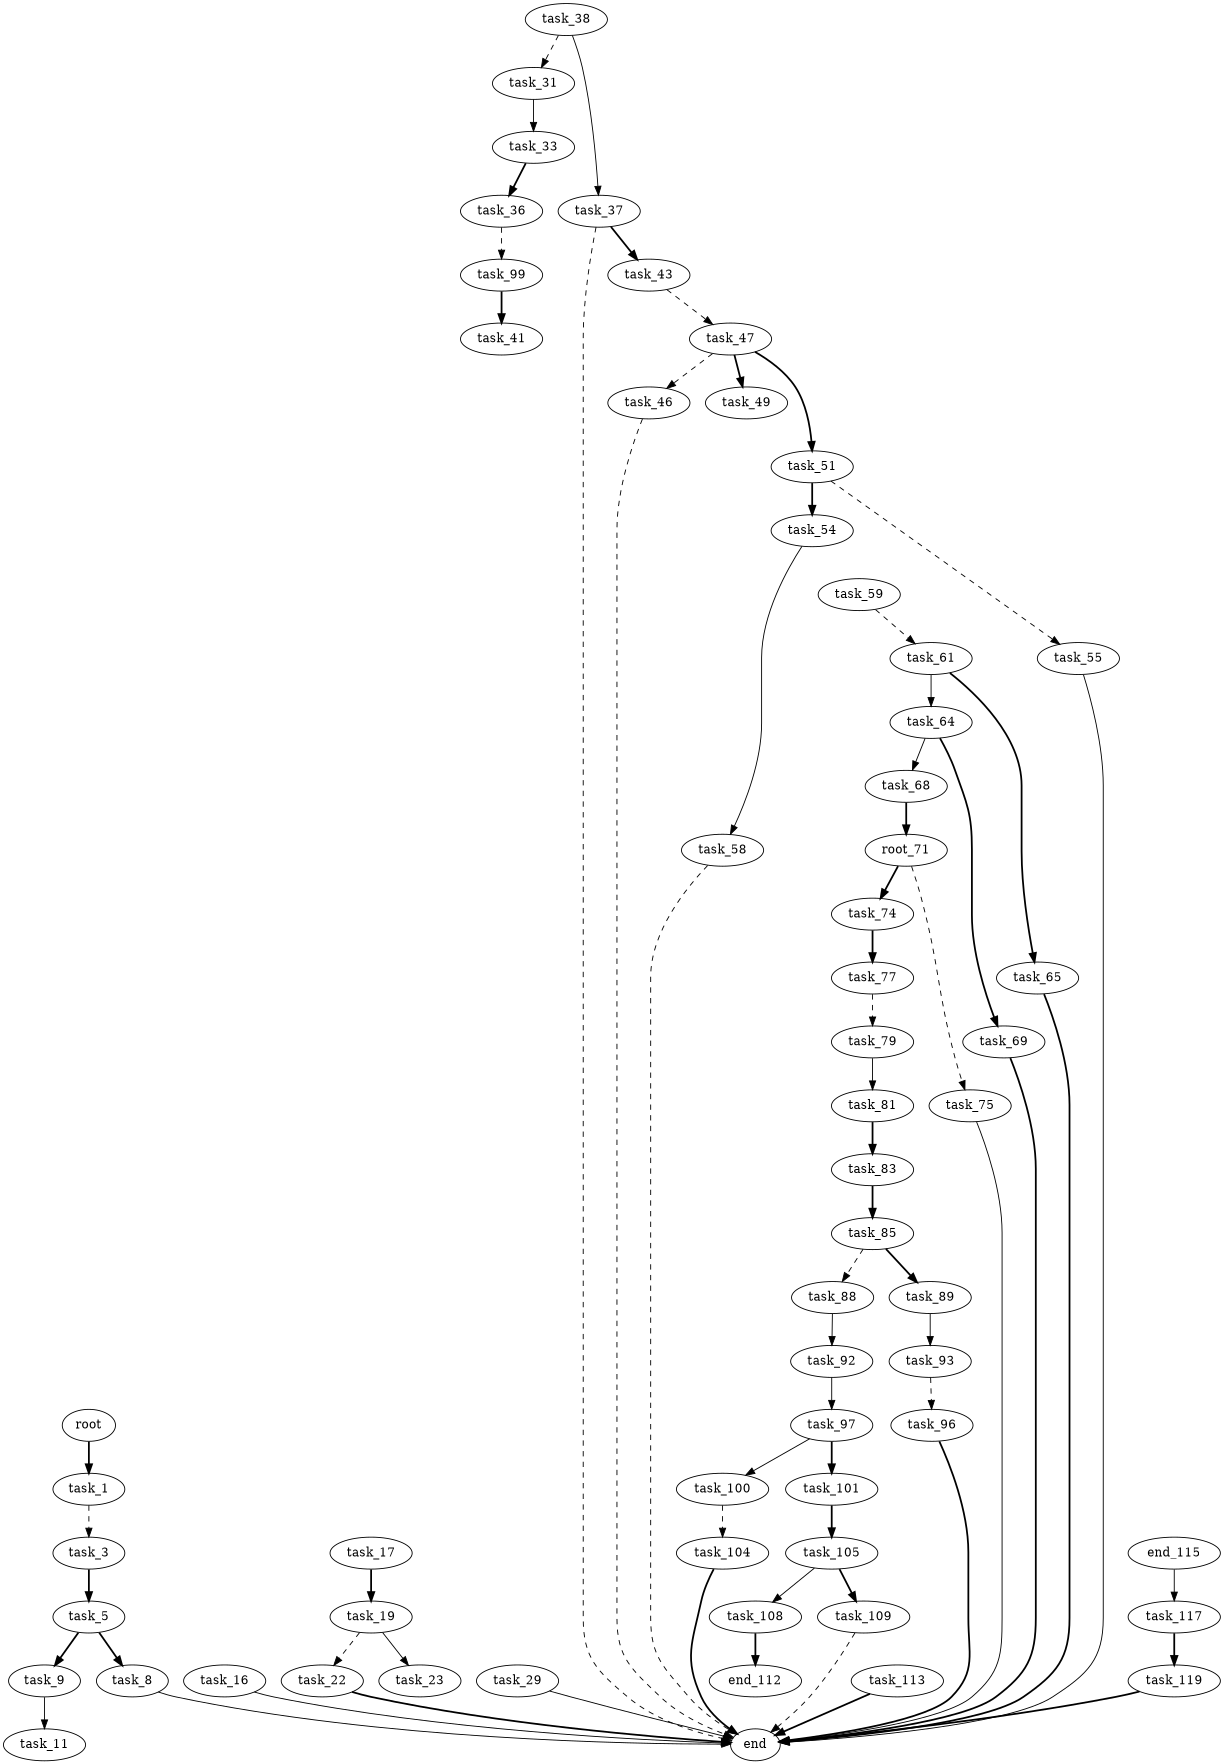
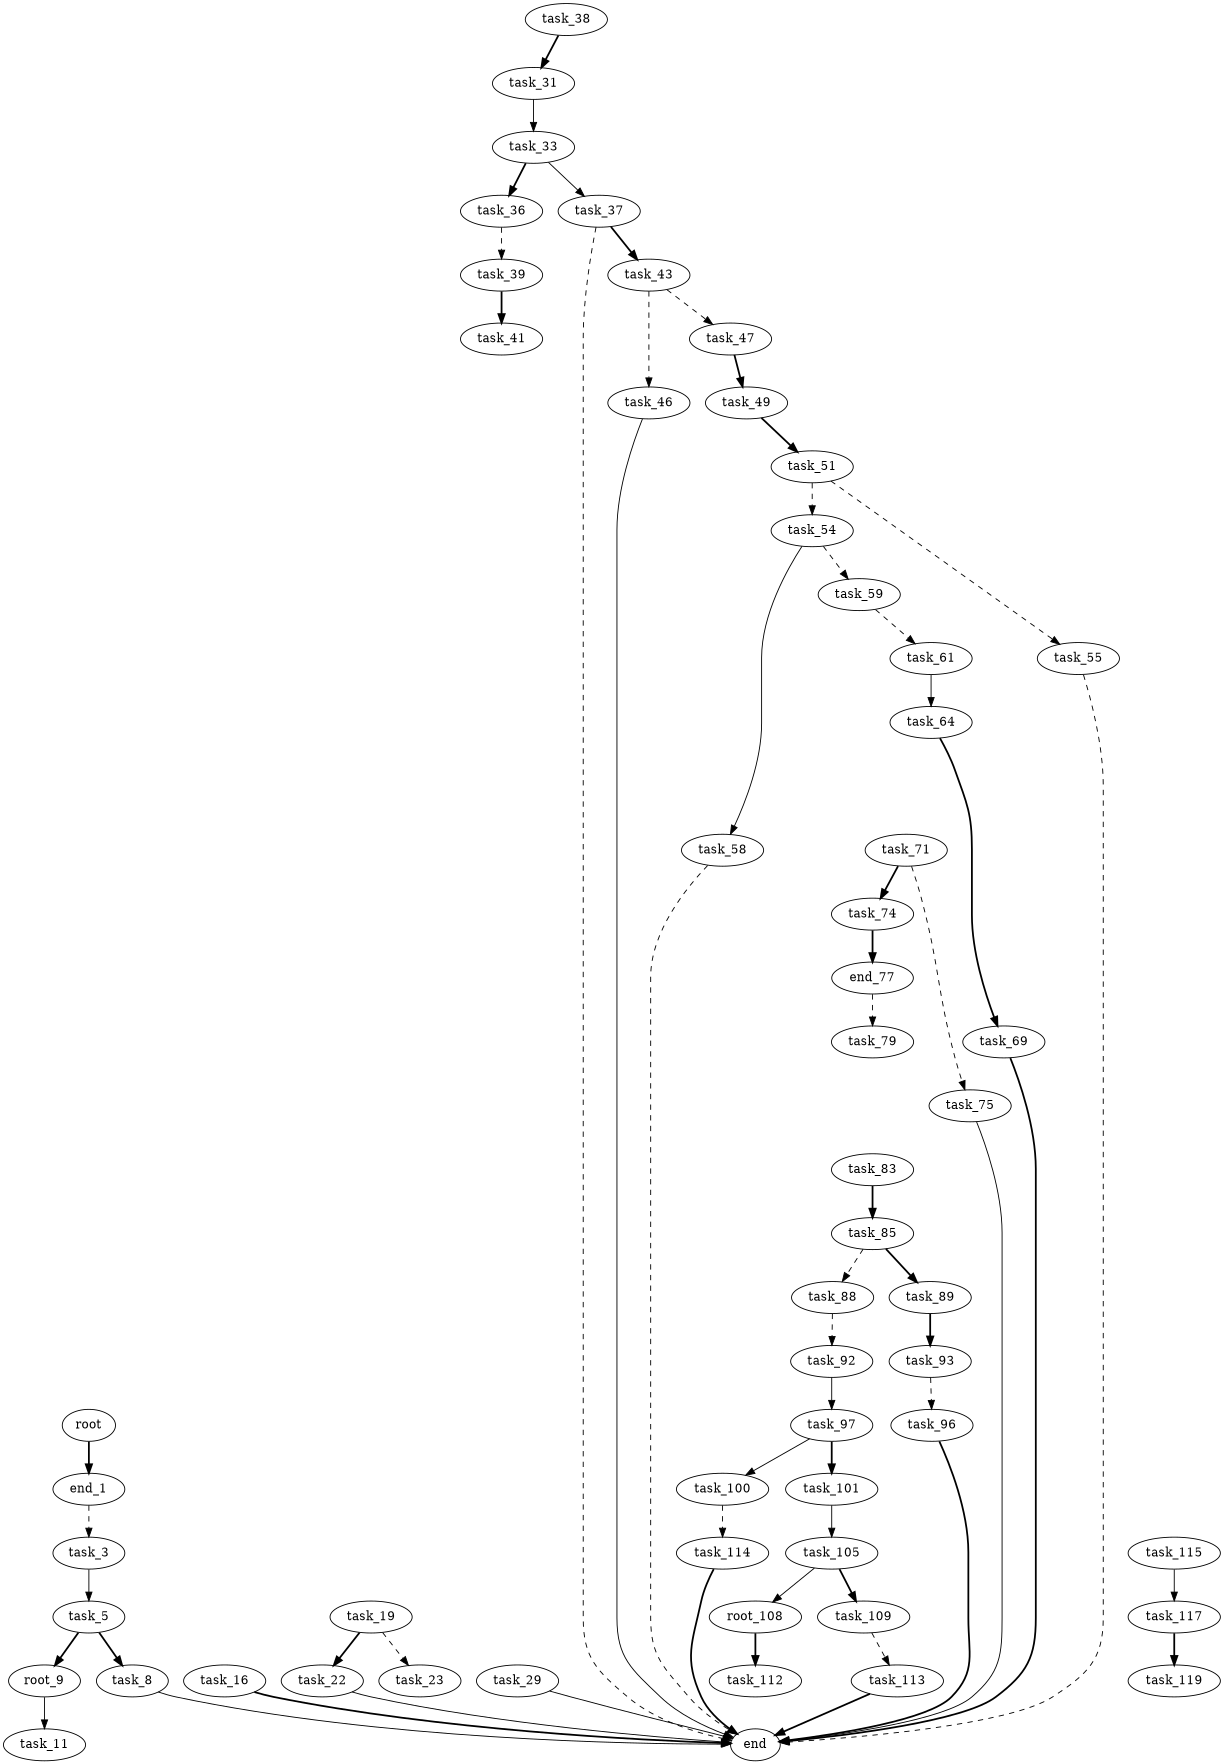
(552, 48) -> (552, 48)
(590, 110) -> (563, 176)
(502, 275) -> (502, 275)
(693, 368) -> (649, 334)
(796, 389) -> (776, 432)
(812, 494) -> (812, 494)
none -> (833, 559)
(906, 786) -> none
(906, 850) -> (906, 850)
(873, 978) -> (873, 978)
(1038, 978) -> none
(617, 1101) -> (617, 1101)
(873, 1106) -> none
(832, 1325) -> (832, 1325)
(930, 1325) -> (930, 1325)
(1103, 1329) -> (1103, 1329)
(89, 1489) -> (89, 1489)
(832, 1517) -> (832, 1517)
(371, 1553) -> none
(723, 1553) -> (723, 1553)
(1174, 1553) -> (1174, 1553)
(89, 1581) -> (89, 1581)
(755, 1617) -> (755, 1617)
(349, 1645) -> (349, 1645)
(393, 1645) -> (393, 1645)
(45, 1681) -> (45, 1681)
(755, 1681) -> (755, 1681)
(821, 1683) -> (878, 1645)
(1044, 1709) -> none
(536, 1724) -> (536, 1724)
(487, 1727) -> (487, 1727)
